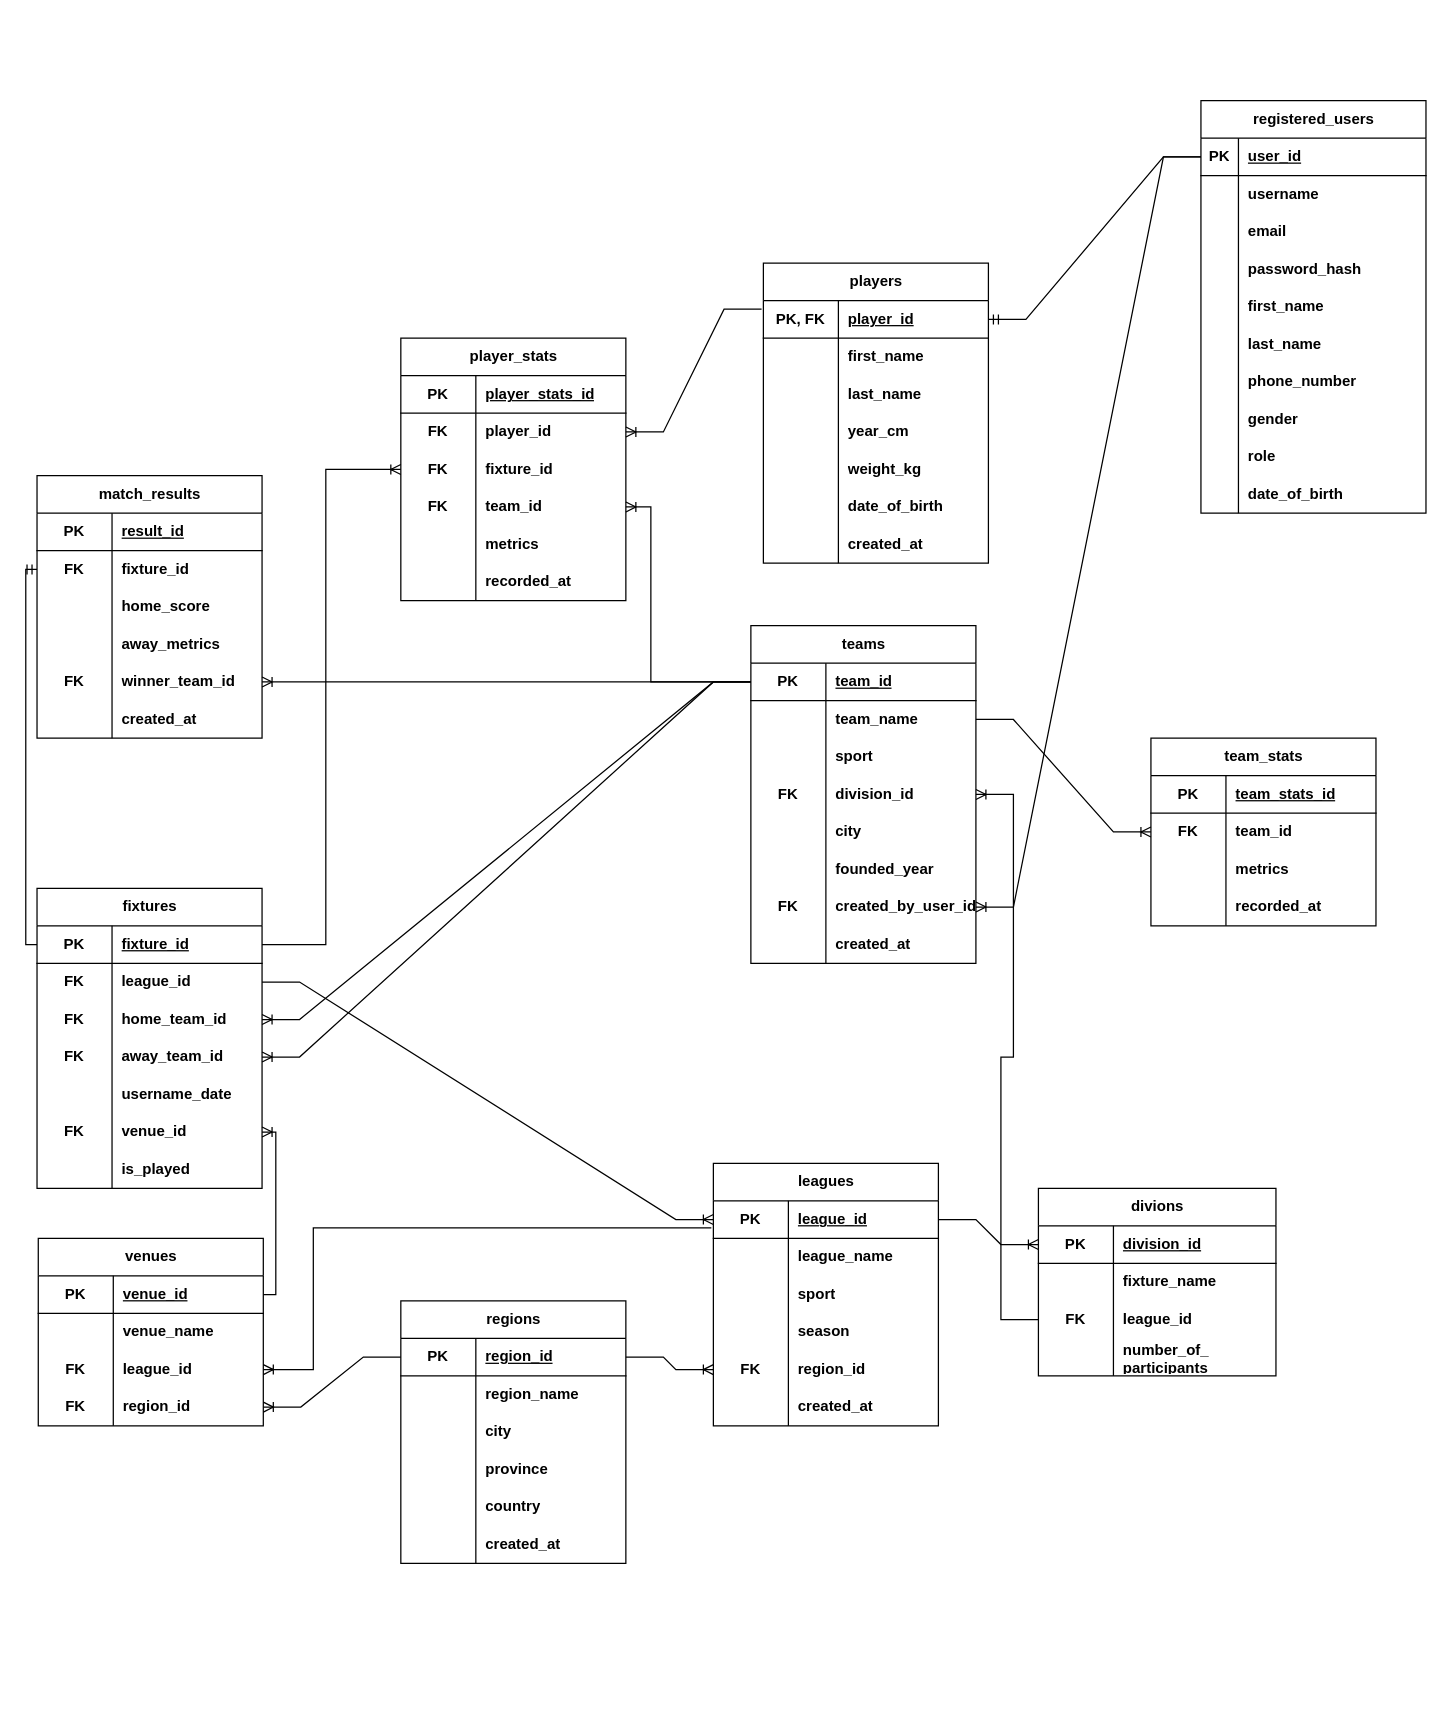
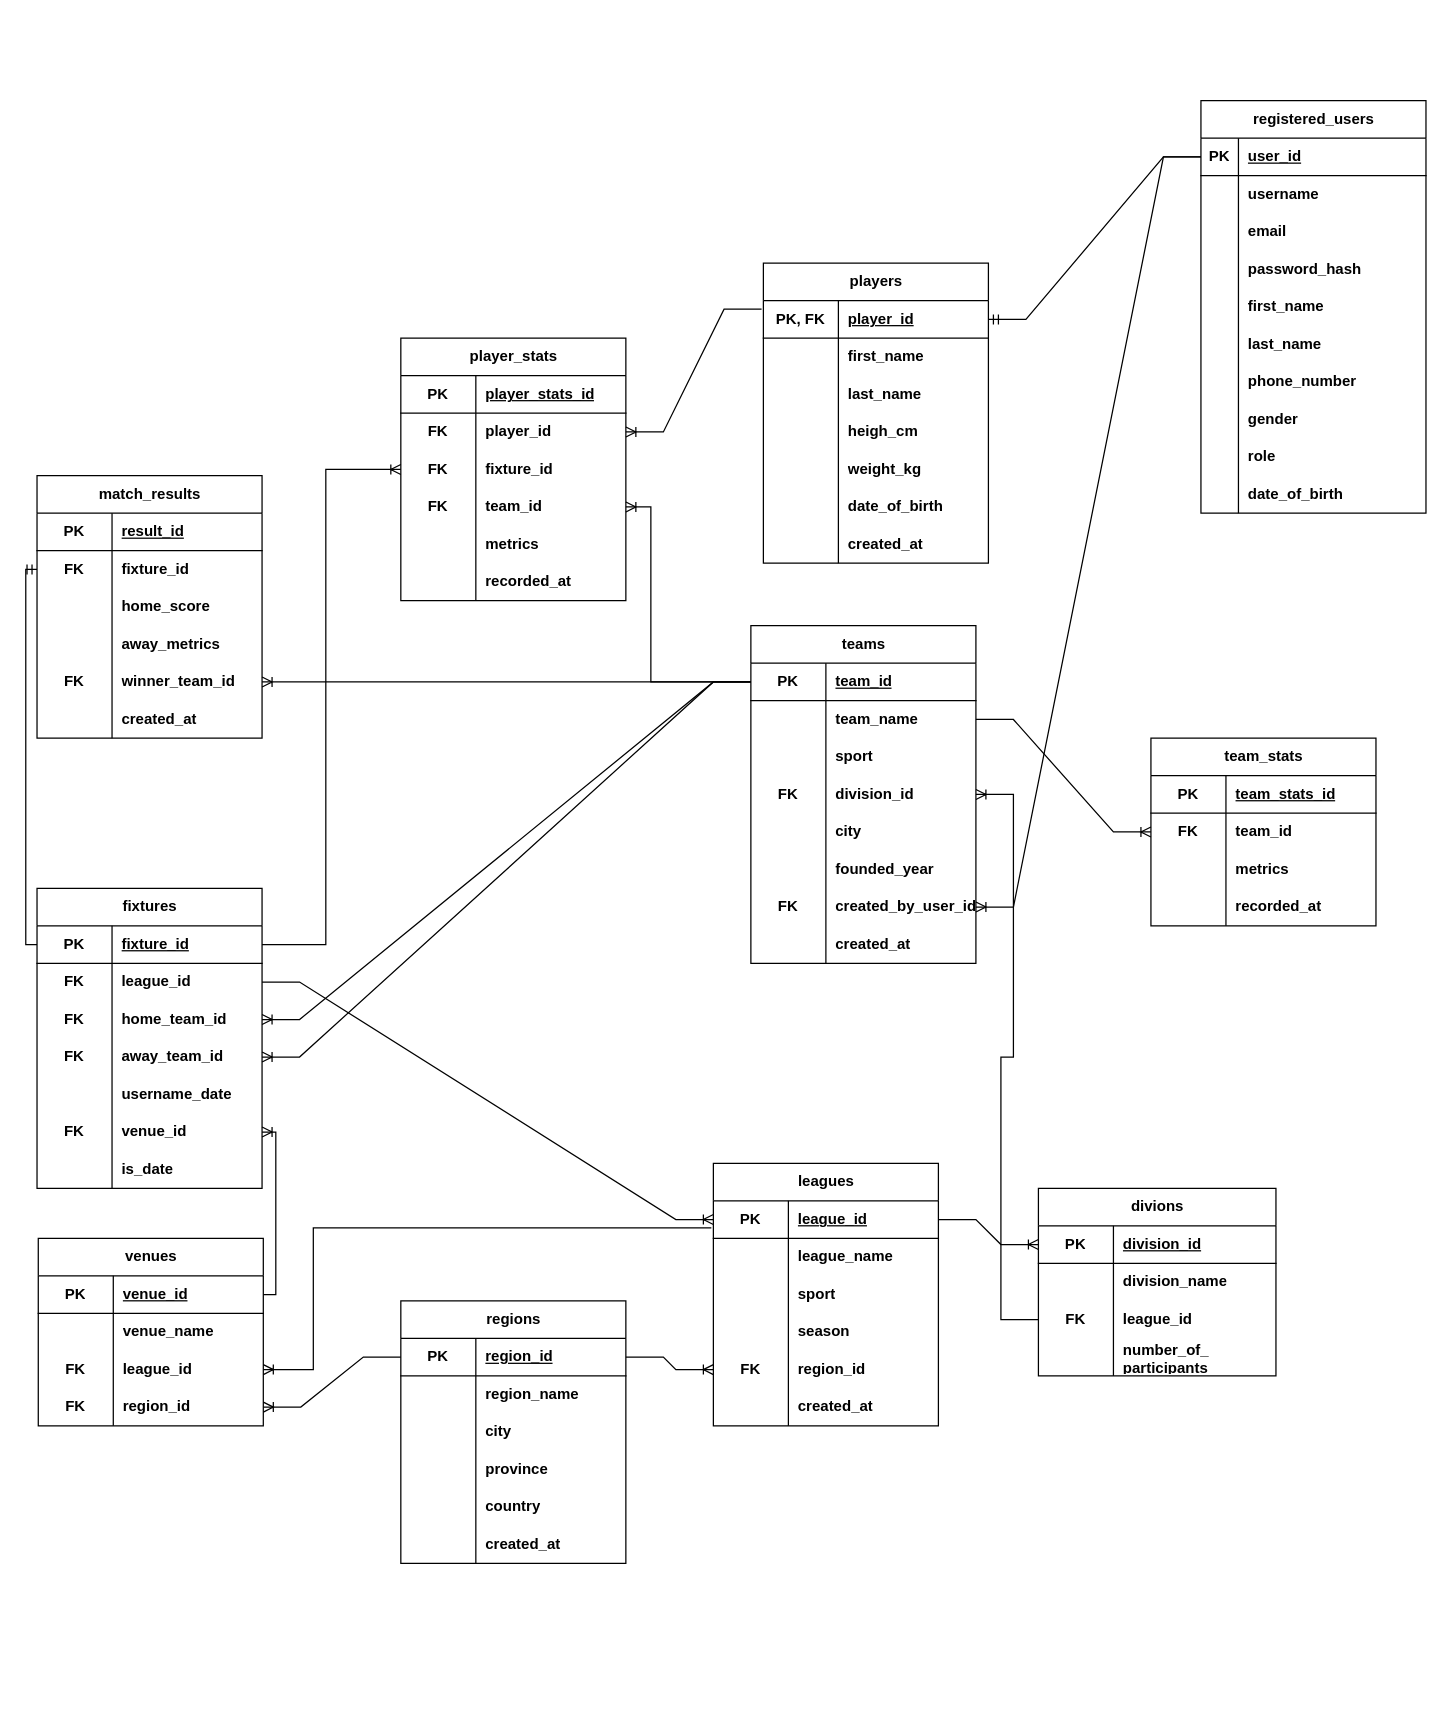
(878, 432) -> (880, 432)
(156, 1169) -> (149, 1169)
(1172, 1282) -> (1172, 1282)
